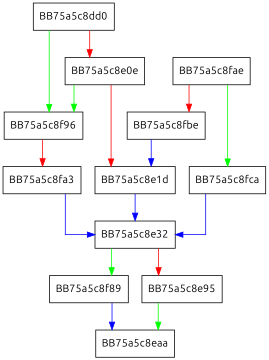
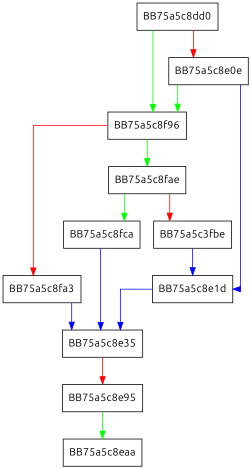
(111, 122) -> (241, 187)
(166, 126) -> (193, 235)
none -> (147, 149)
(135, 235) -> (103, 344)
(89, 289) -> none
